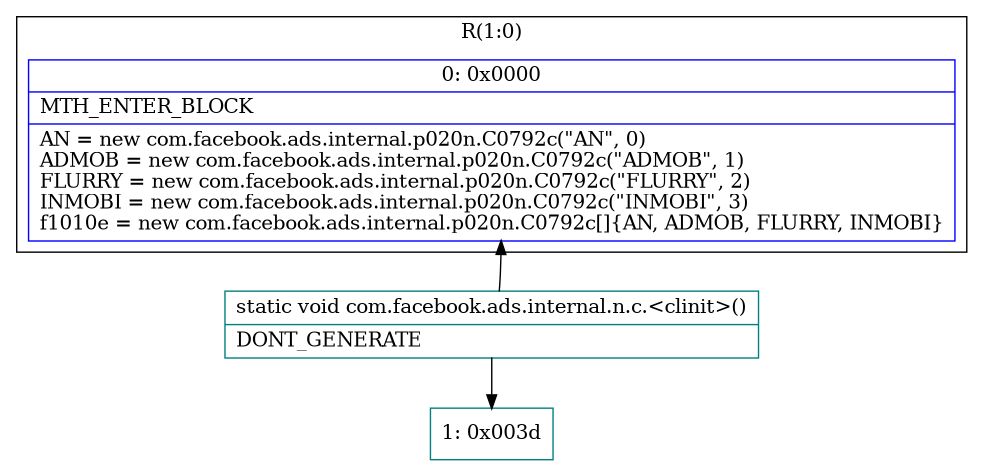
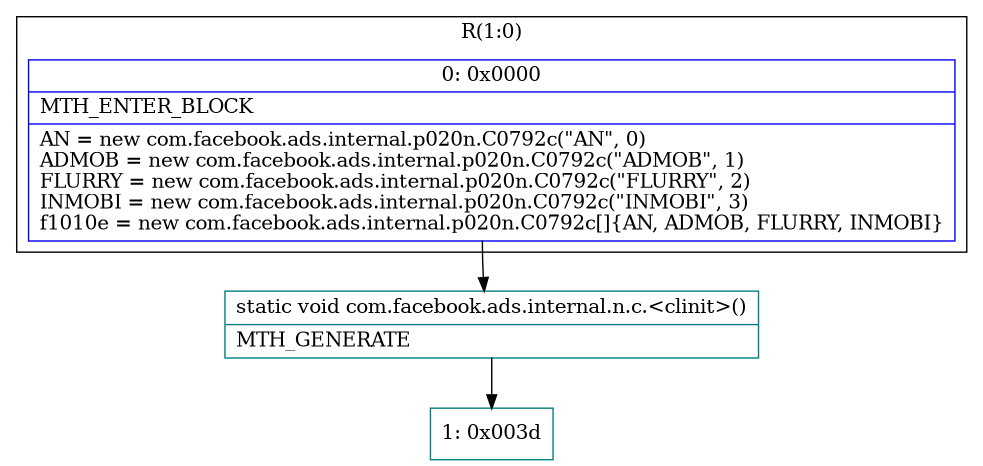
(500, 273) -> (483, 261)
(329, 341) -> (324, 341)
